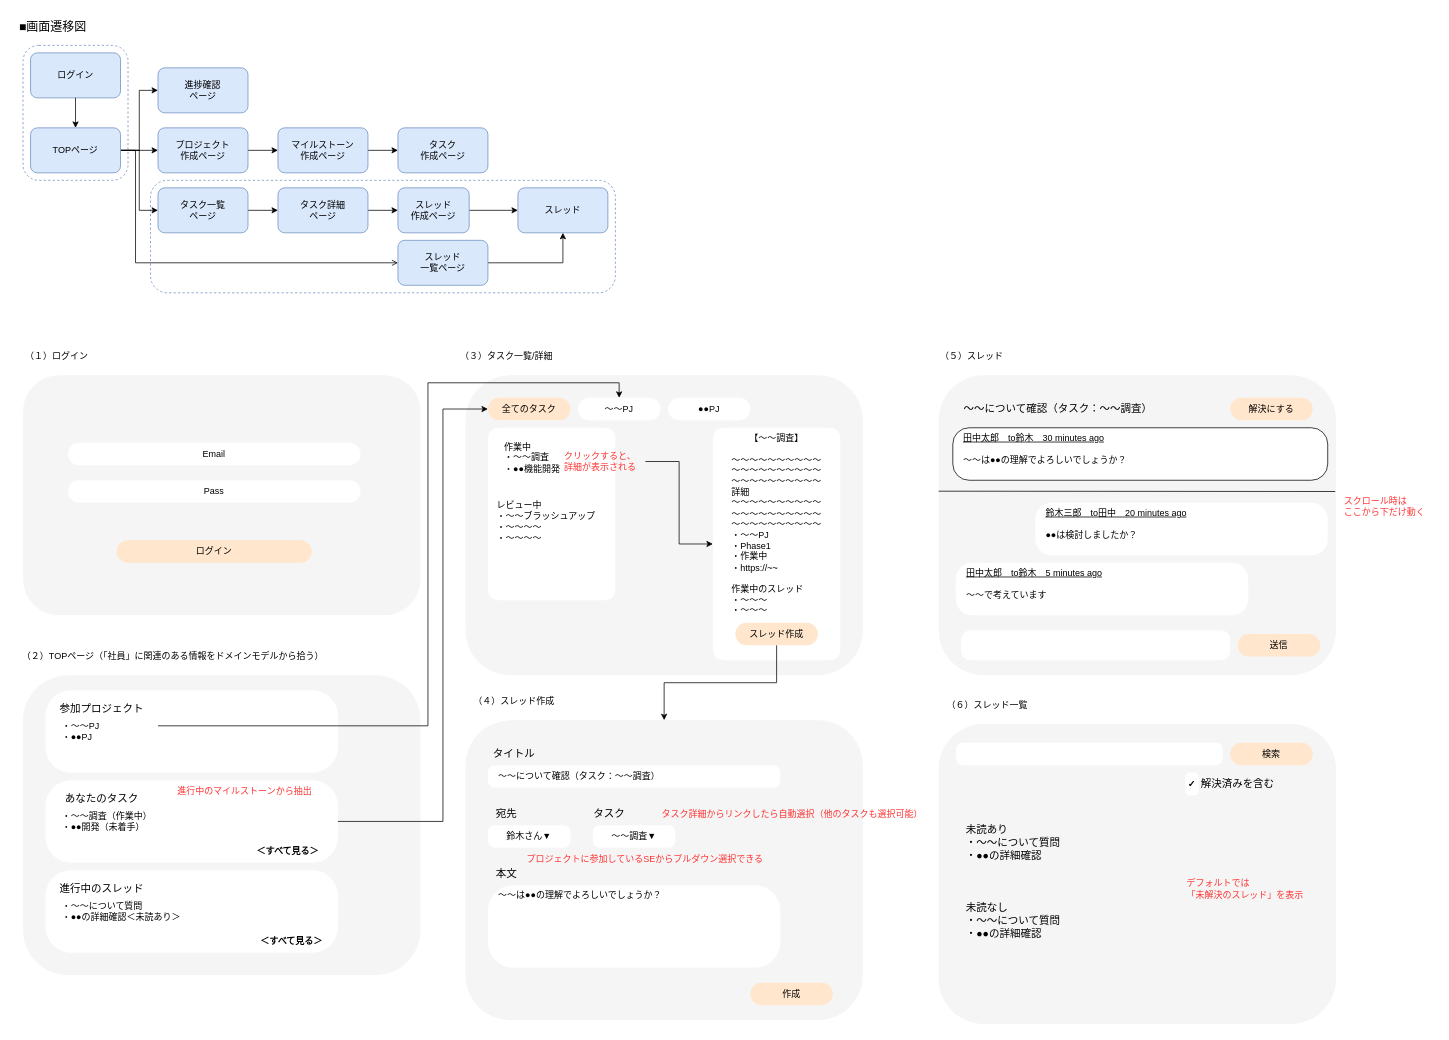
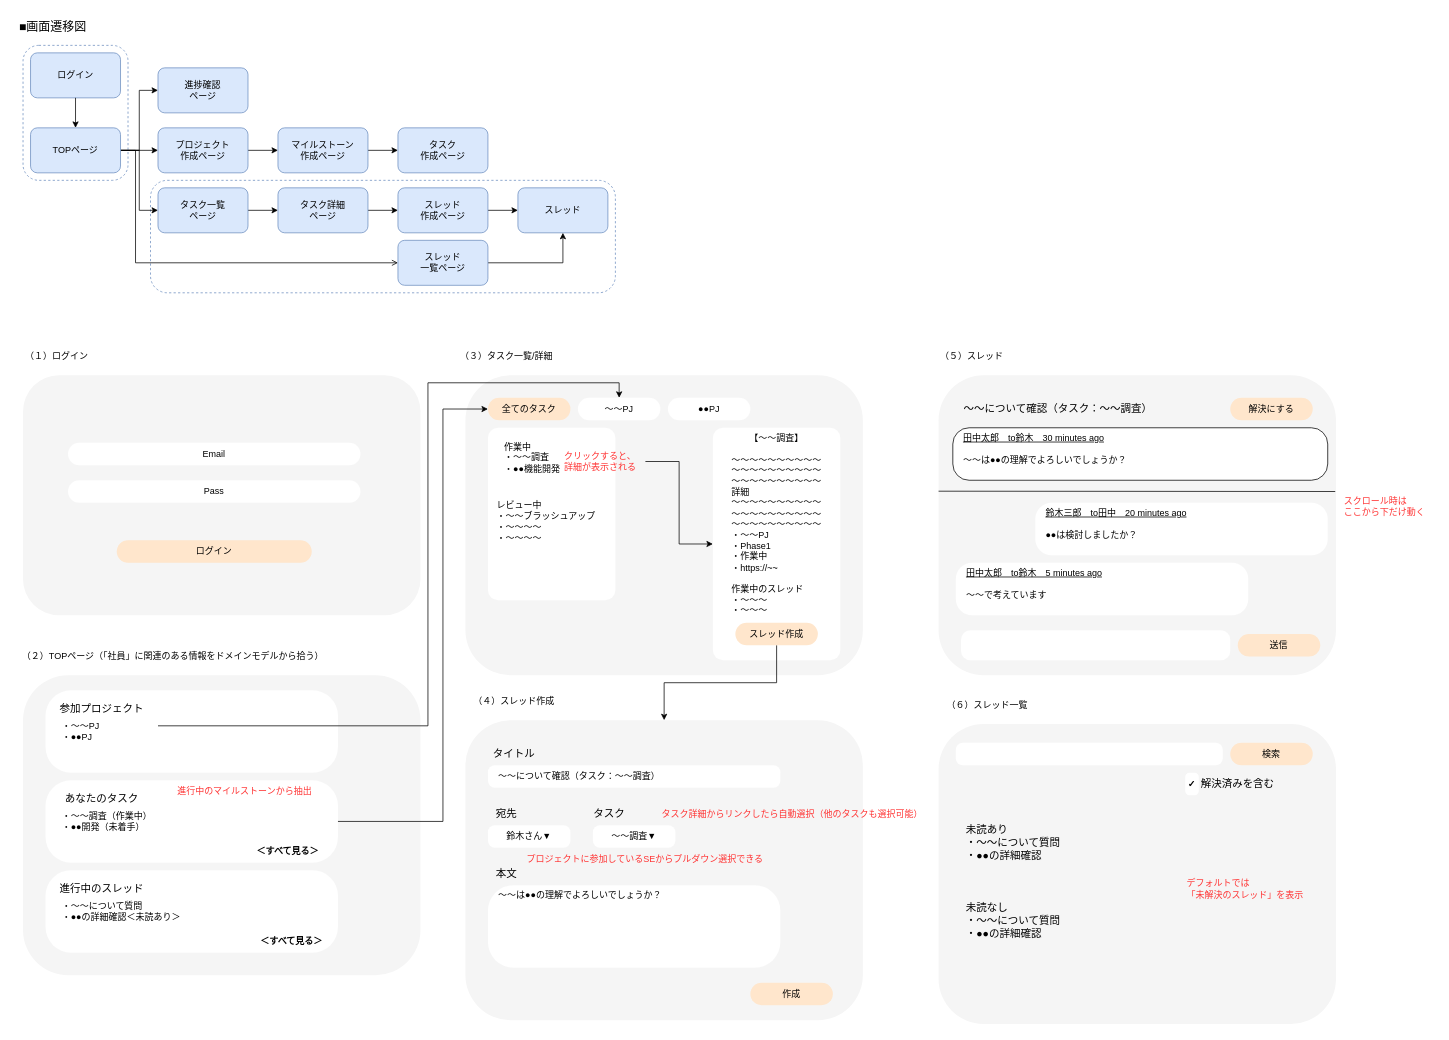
(434, 210) -> (443, 210)
